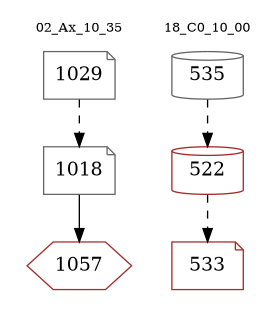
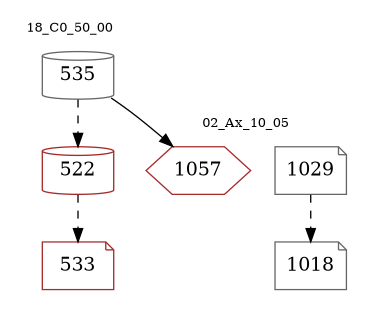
(79, 28) -> (246, 124)
(208, 28) -> (70, 28)
(79, 212) -> (144, 122)
